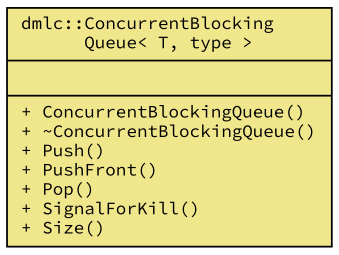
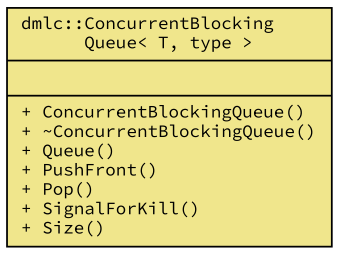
(64, 151) -> (69, 151)
